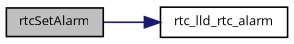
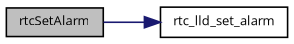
(224, 22) -> (224, 22)
